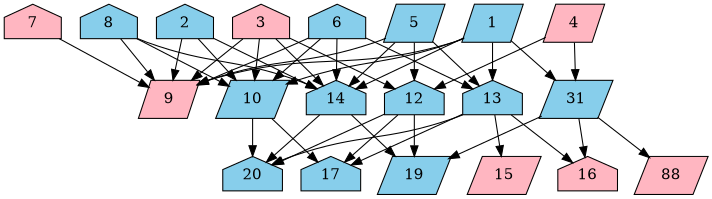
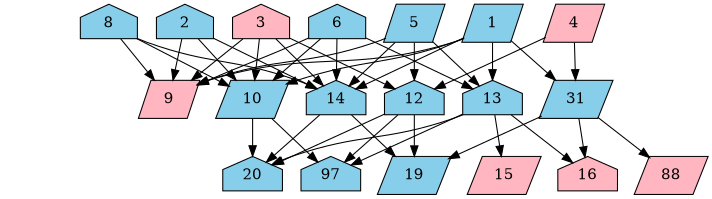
(33, 23) -> none
(331, 175) -> (331, 175)
